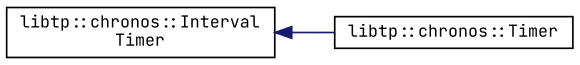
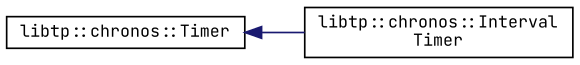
(313, 32) -> (283, 32)
